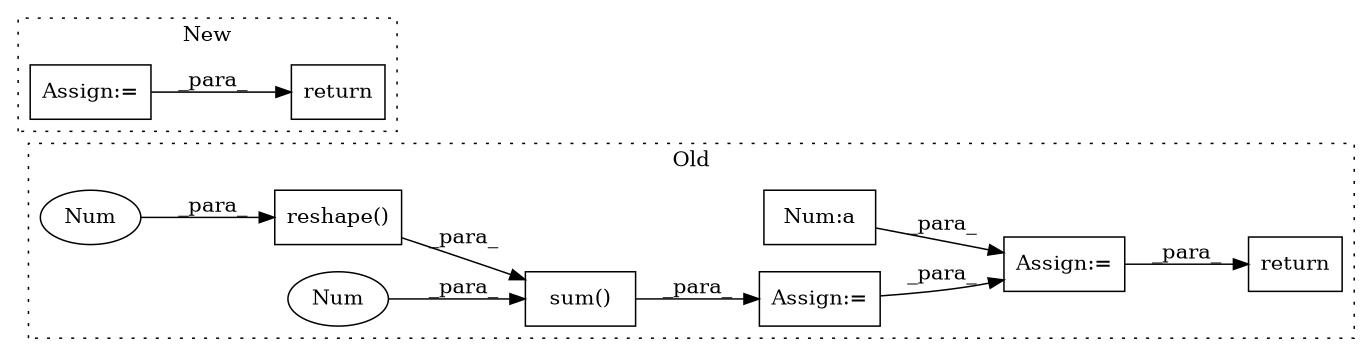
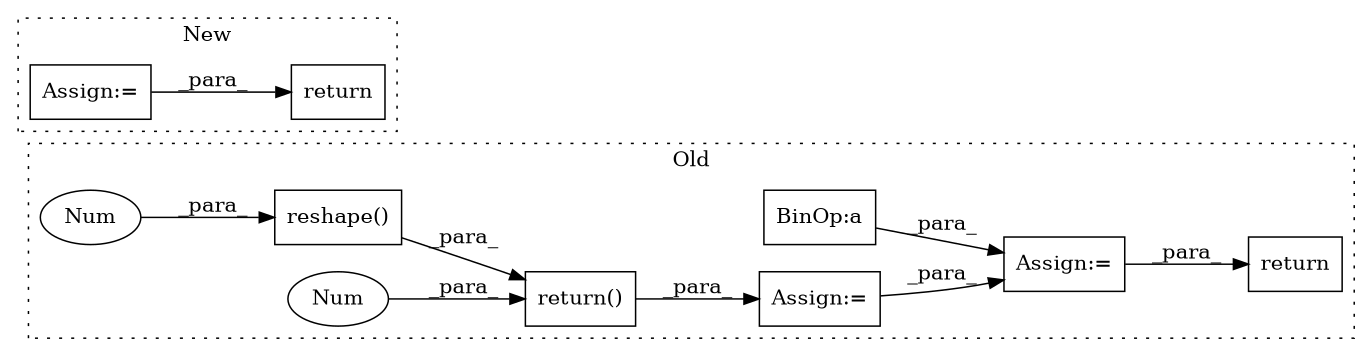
(820, 217) -> (820, 217)
(580, 299) -> (580, 299)
